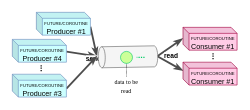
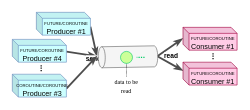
(42, 89) -> (42, 89)
